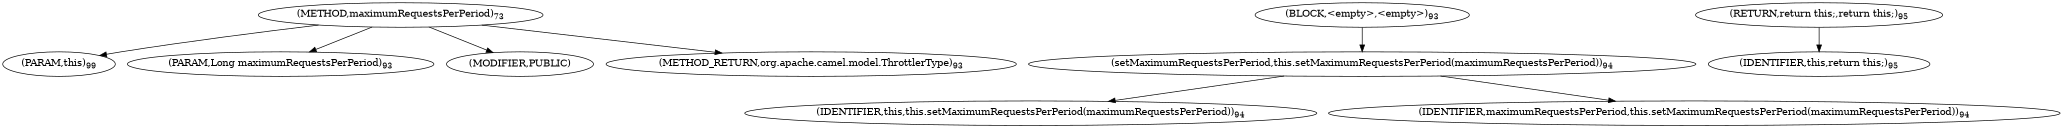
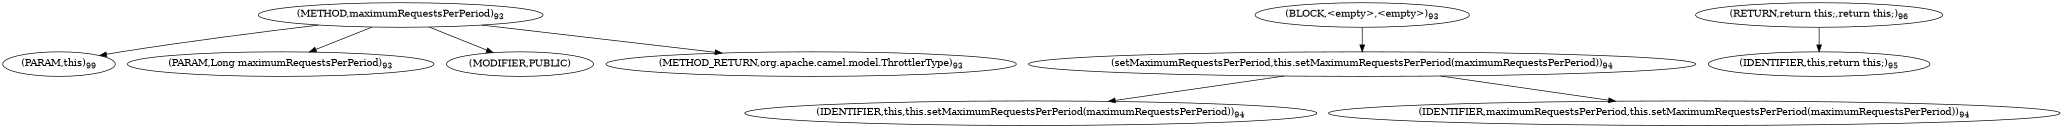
(499, 14) -> (499, 14)
(1903, 14) -> (1903, 14)
